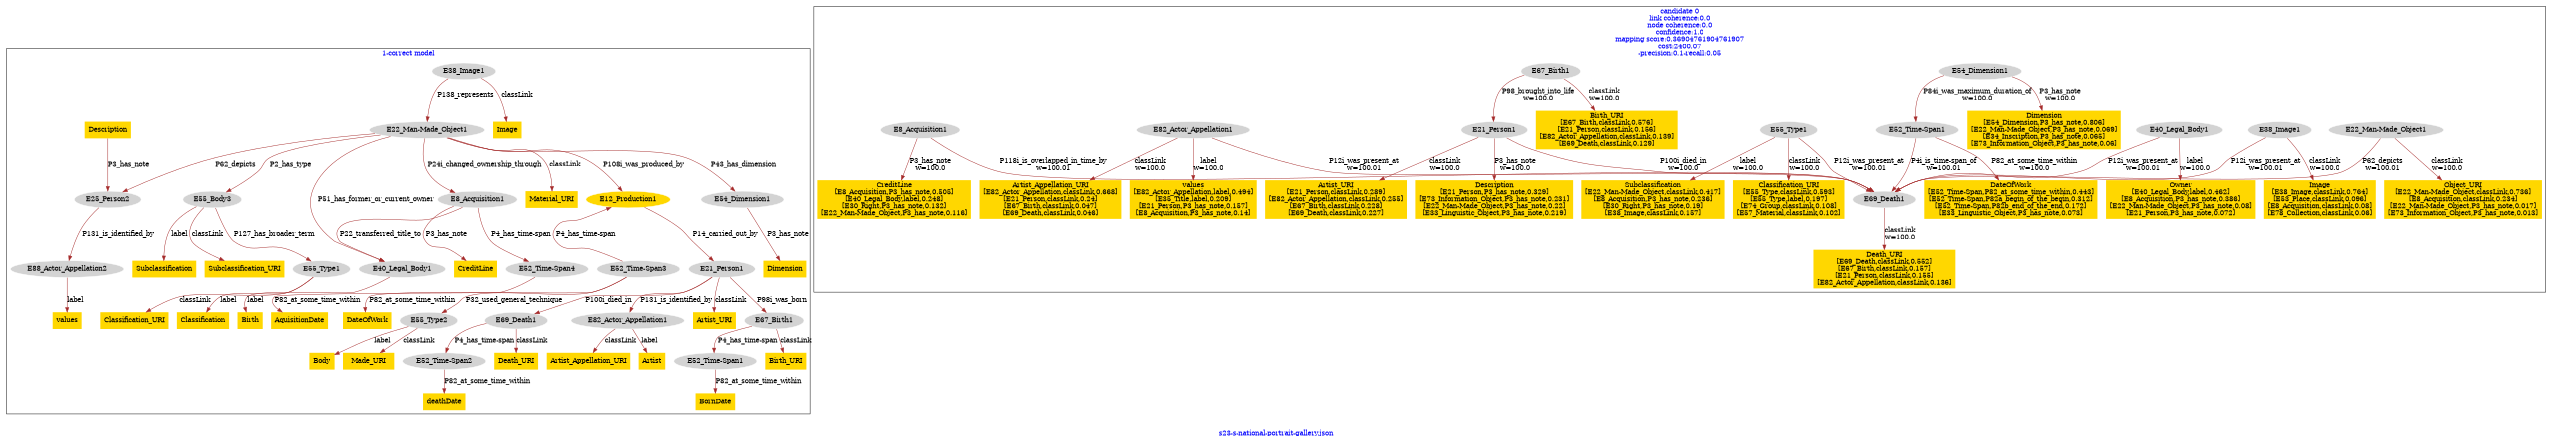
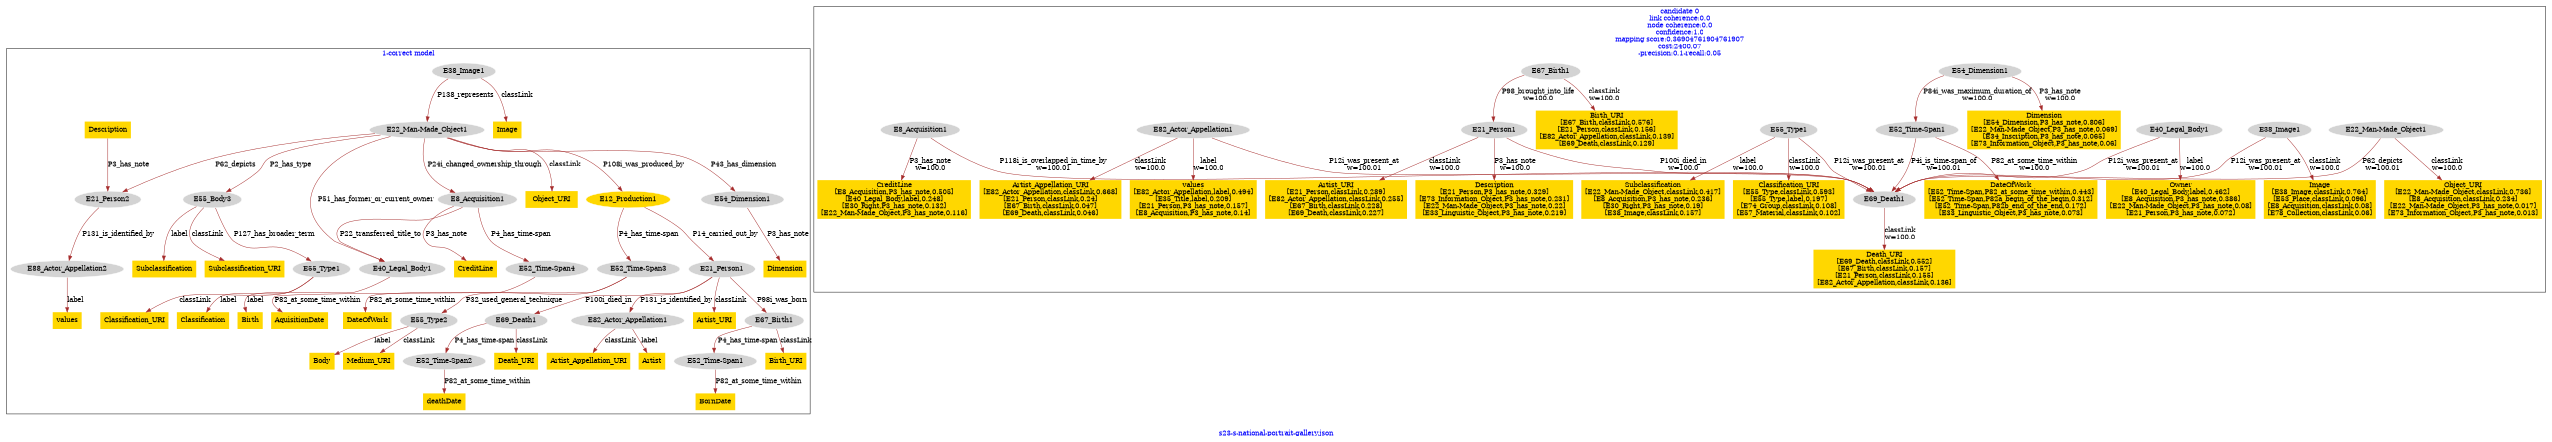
(108, 200) -> (108, 200)
(552, 200) -> (552, 200)
(556, 242) -> (618, 233)
(369, 361) -> (369, 361)
